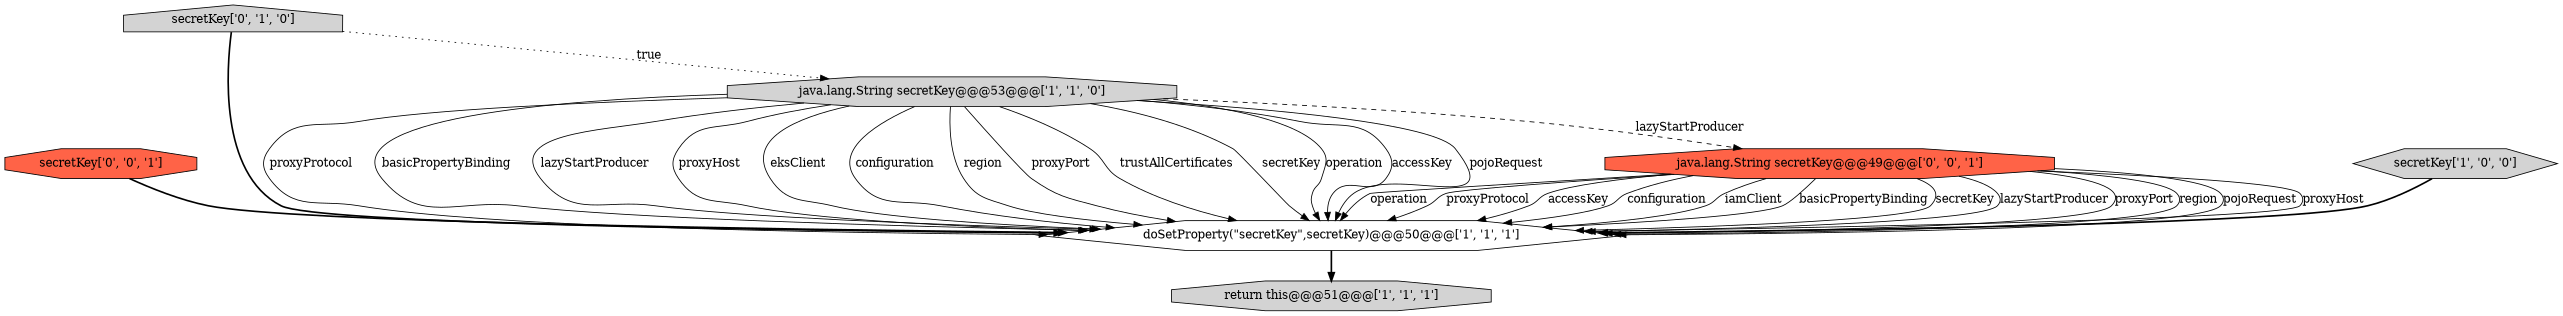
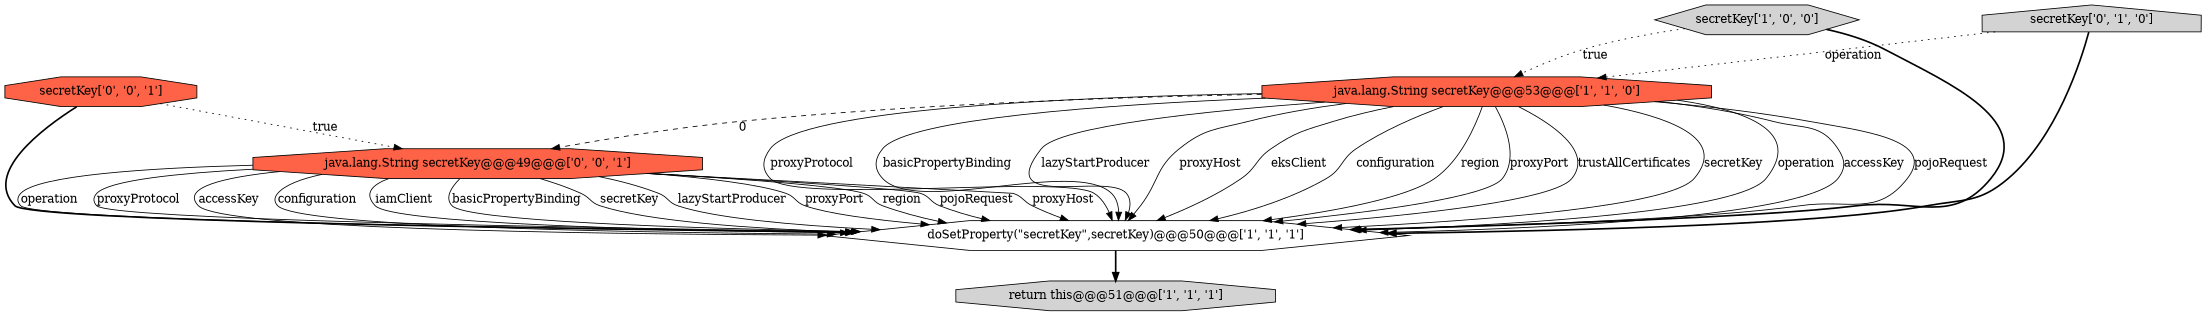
none -> (1602, 44)
(649, 56) -> (1853, 56)
(952, 92) -> (1487, 92)
none -> (277, 125)
(1690, 128) -> (743, 128)
